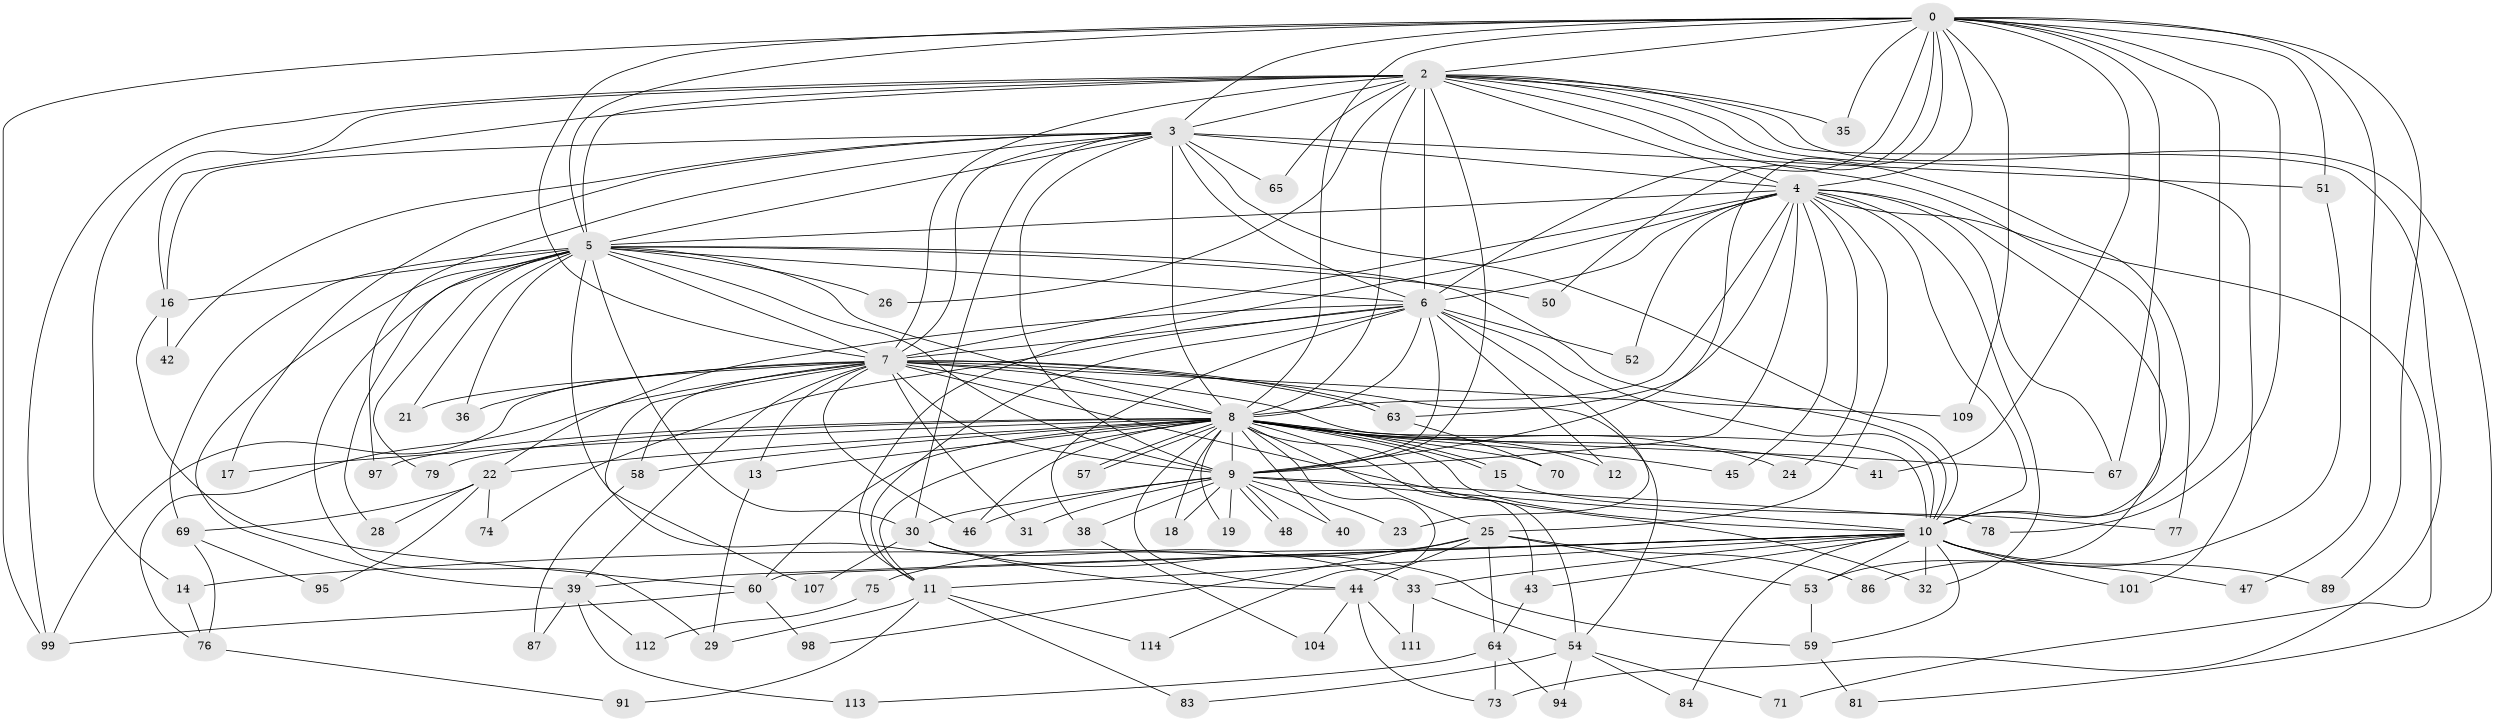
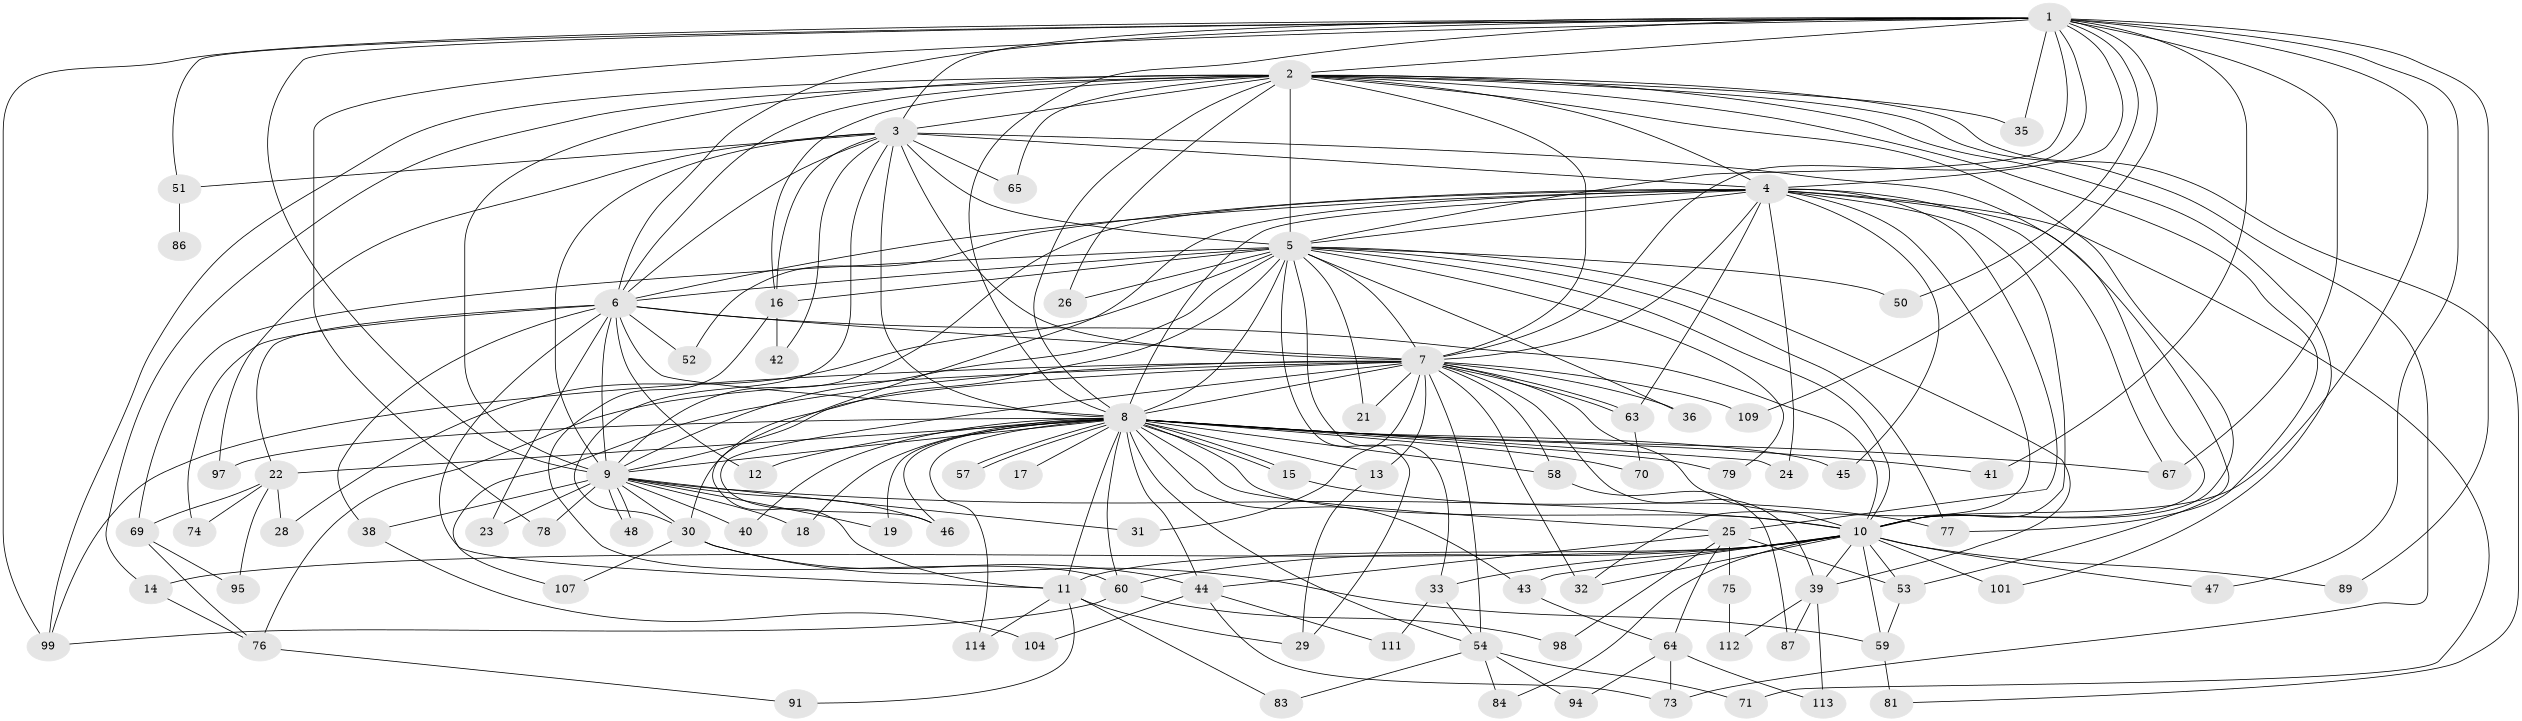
(1933, 17) -> (2050, 17)
(638, 180) -> none
none -> (1670, 301)
(1681, 554) -> none
